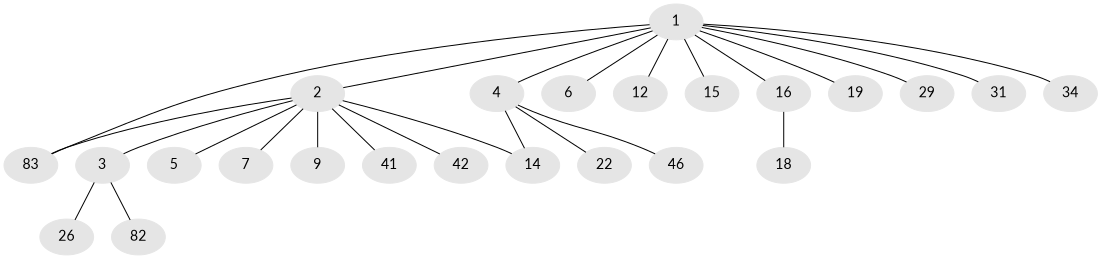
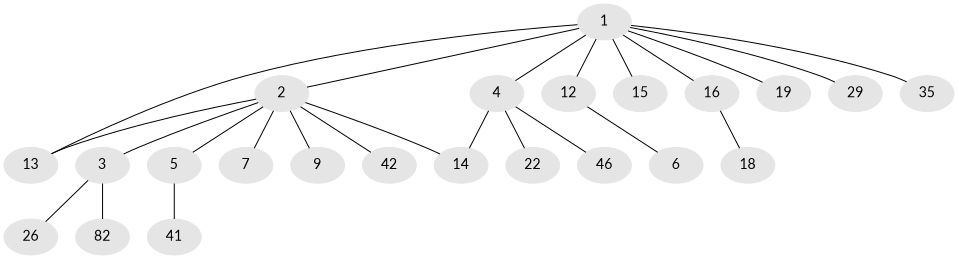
(622, 58) -> (623, 130)
(999, 94) -> none
(1071, 94) -> (927, 94)
(353, 129) -> (174, 201)
(31, 165) -> (31, 165)
